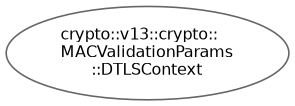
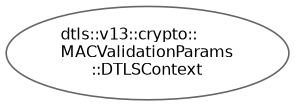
(148, 53) -> (148, 53)
